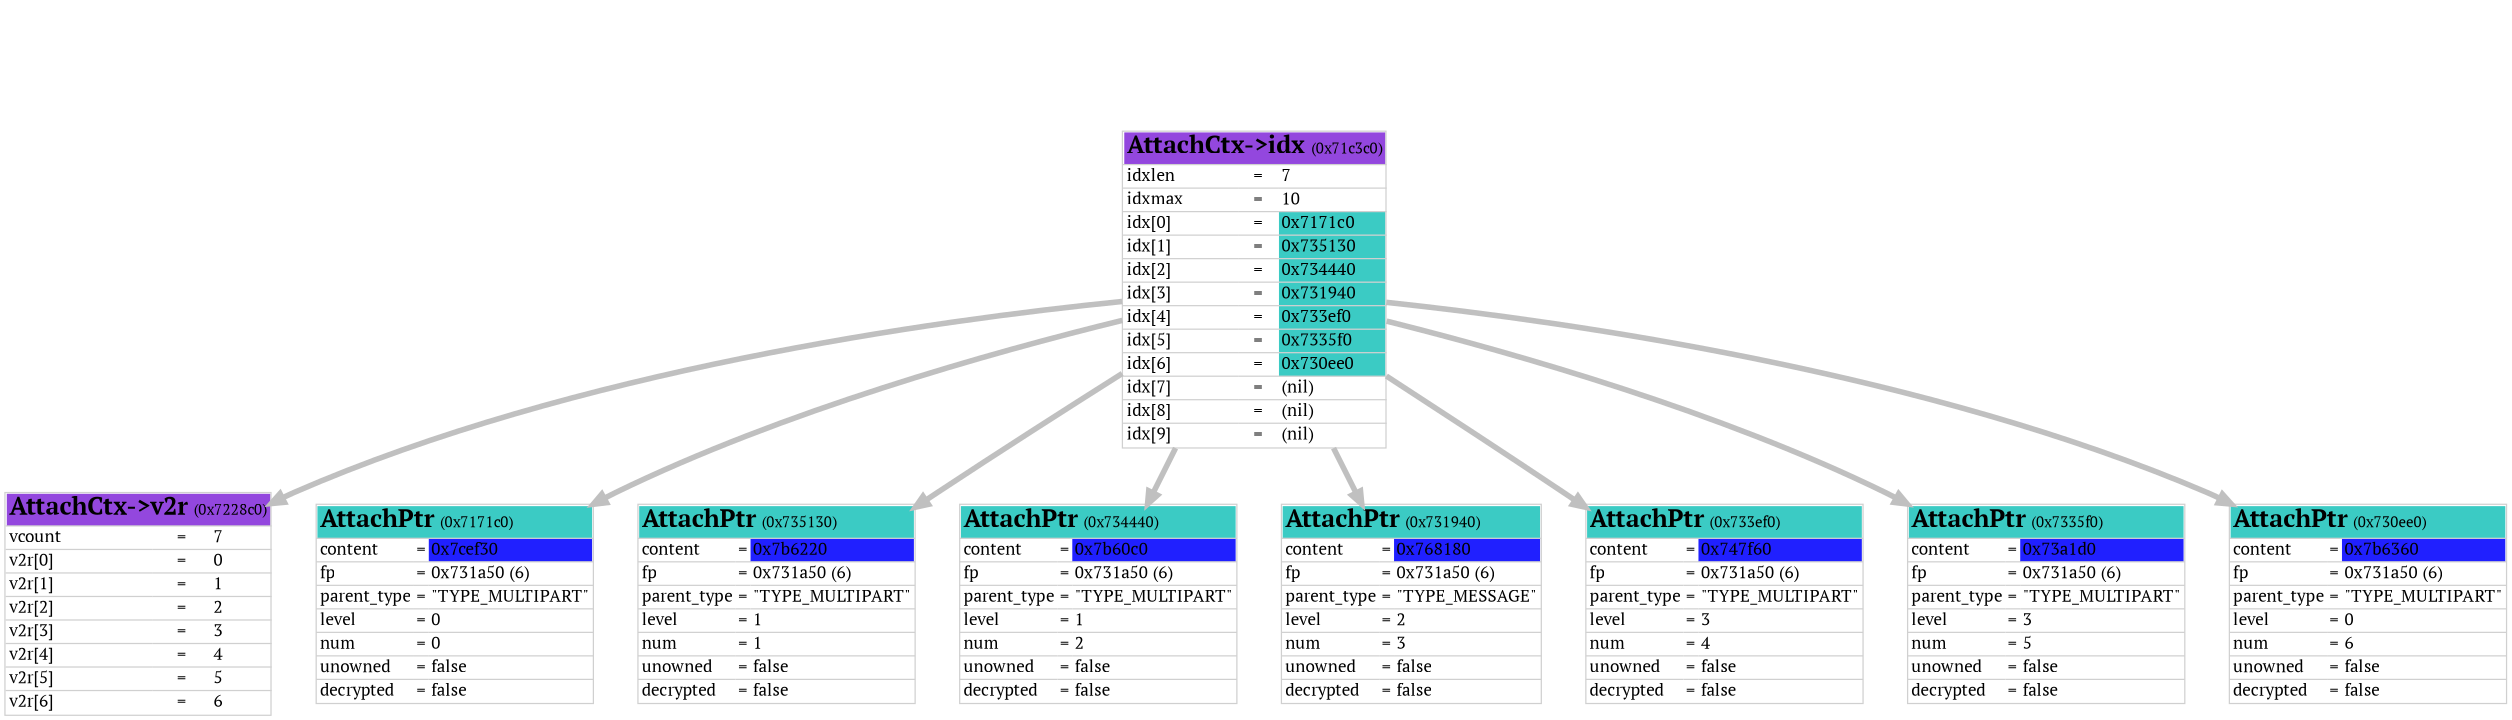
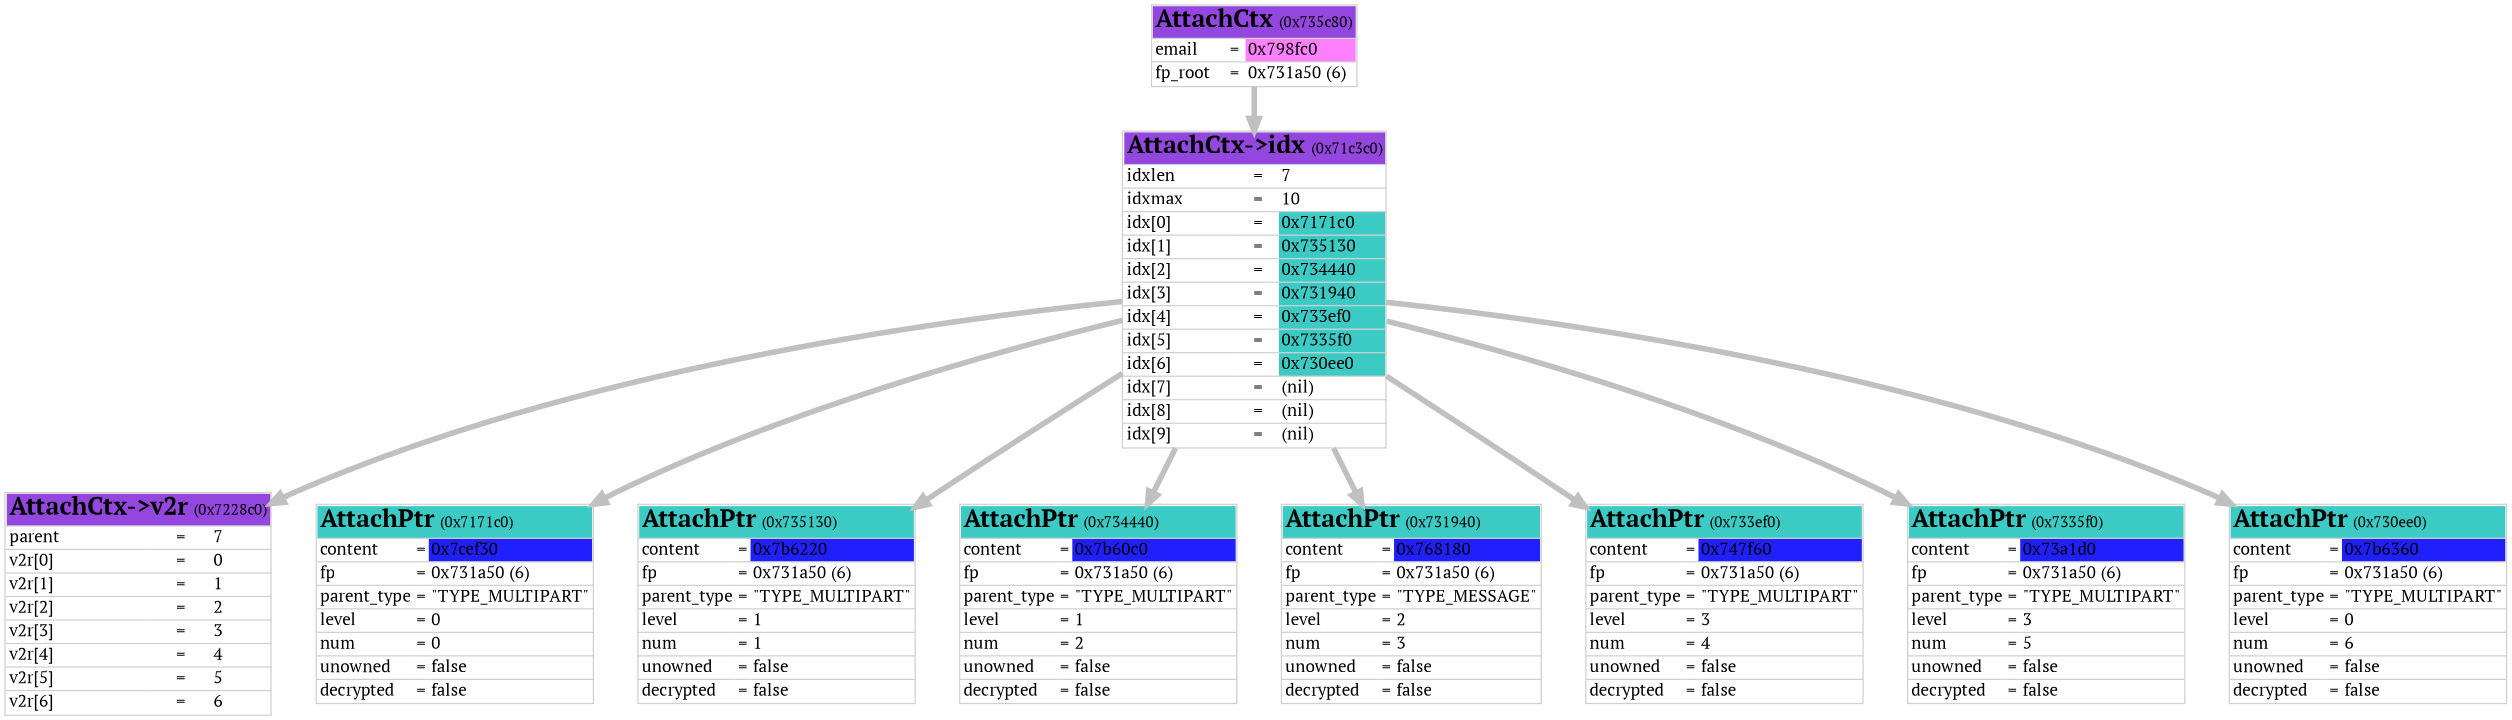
none -> (1254, 46)
(36, 537) -> (35, 537)
